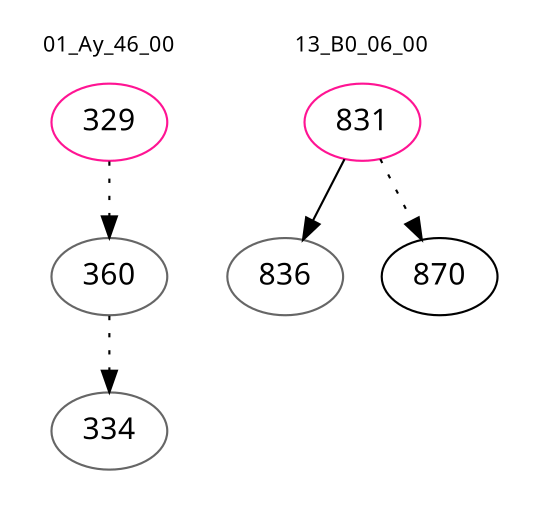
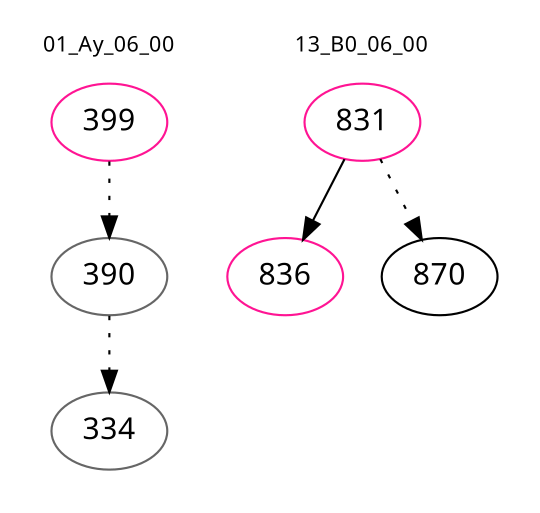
(109, 46) -> (109, 46)
(109, 122) -> (109, 122)
(109, 277) -> (109, 277)
(285, 277) -> (285, 277)
